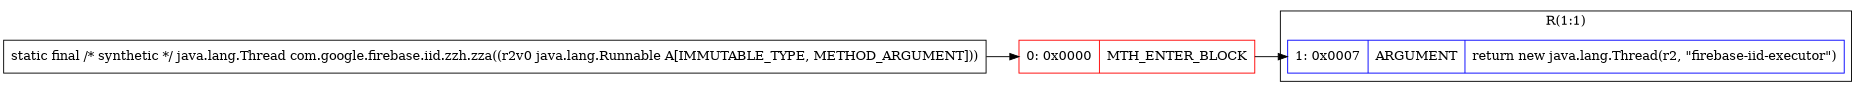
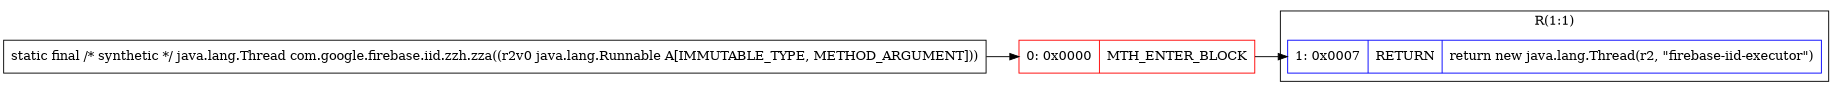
(1417, 56) -> (1405, 56)
